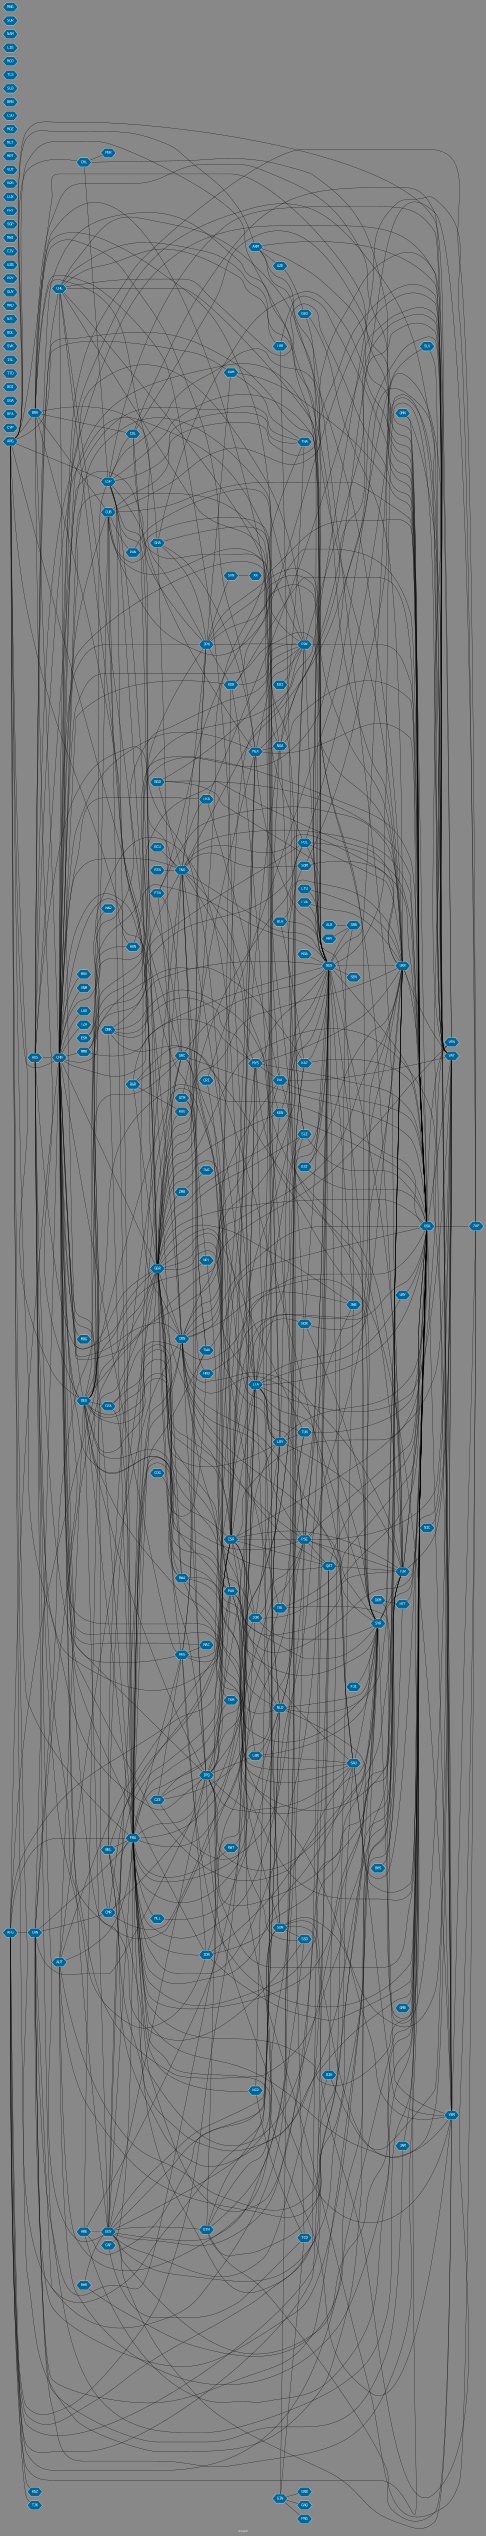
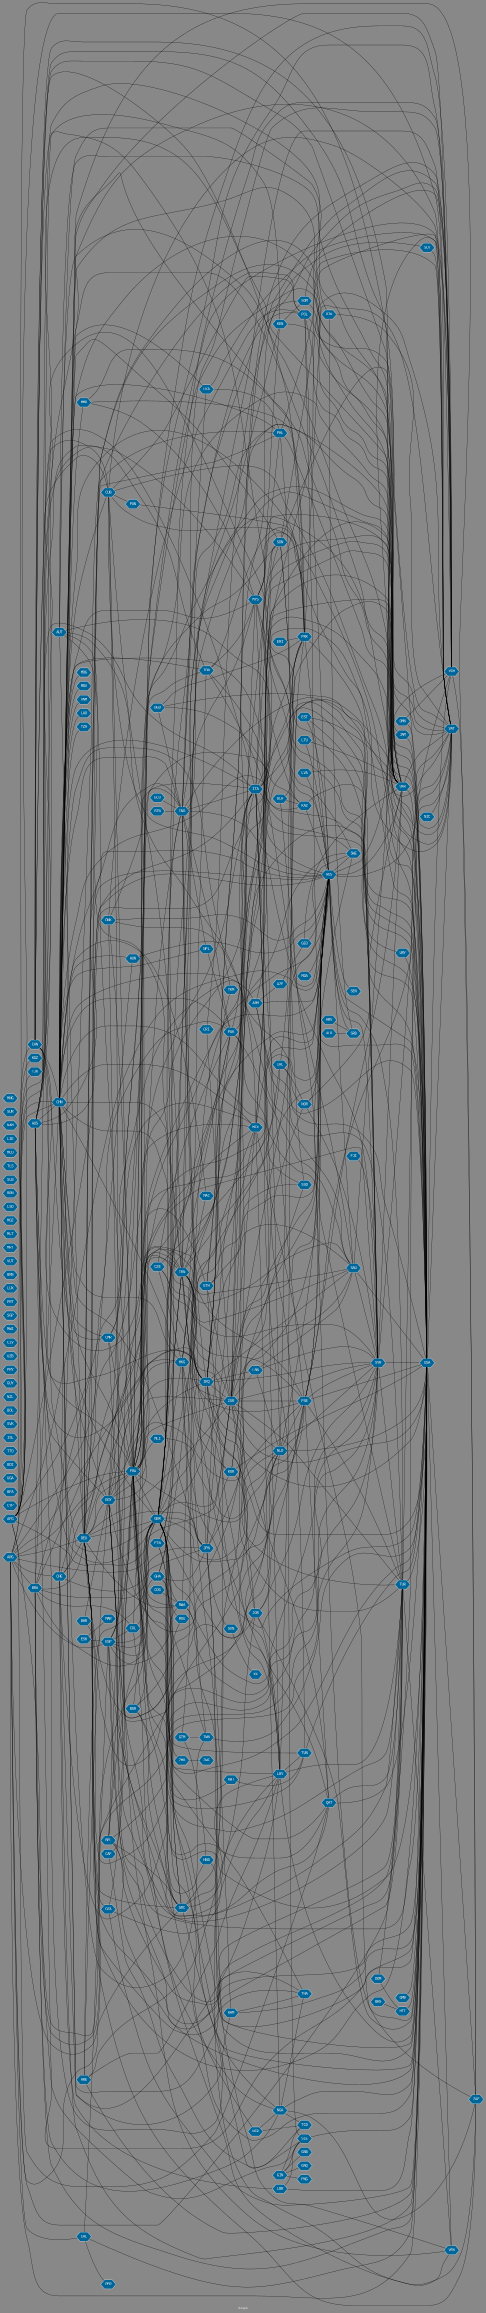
(10, 306) -> none
(396, 450) -> none
